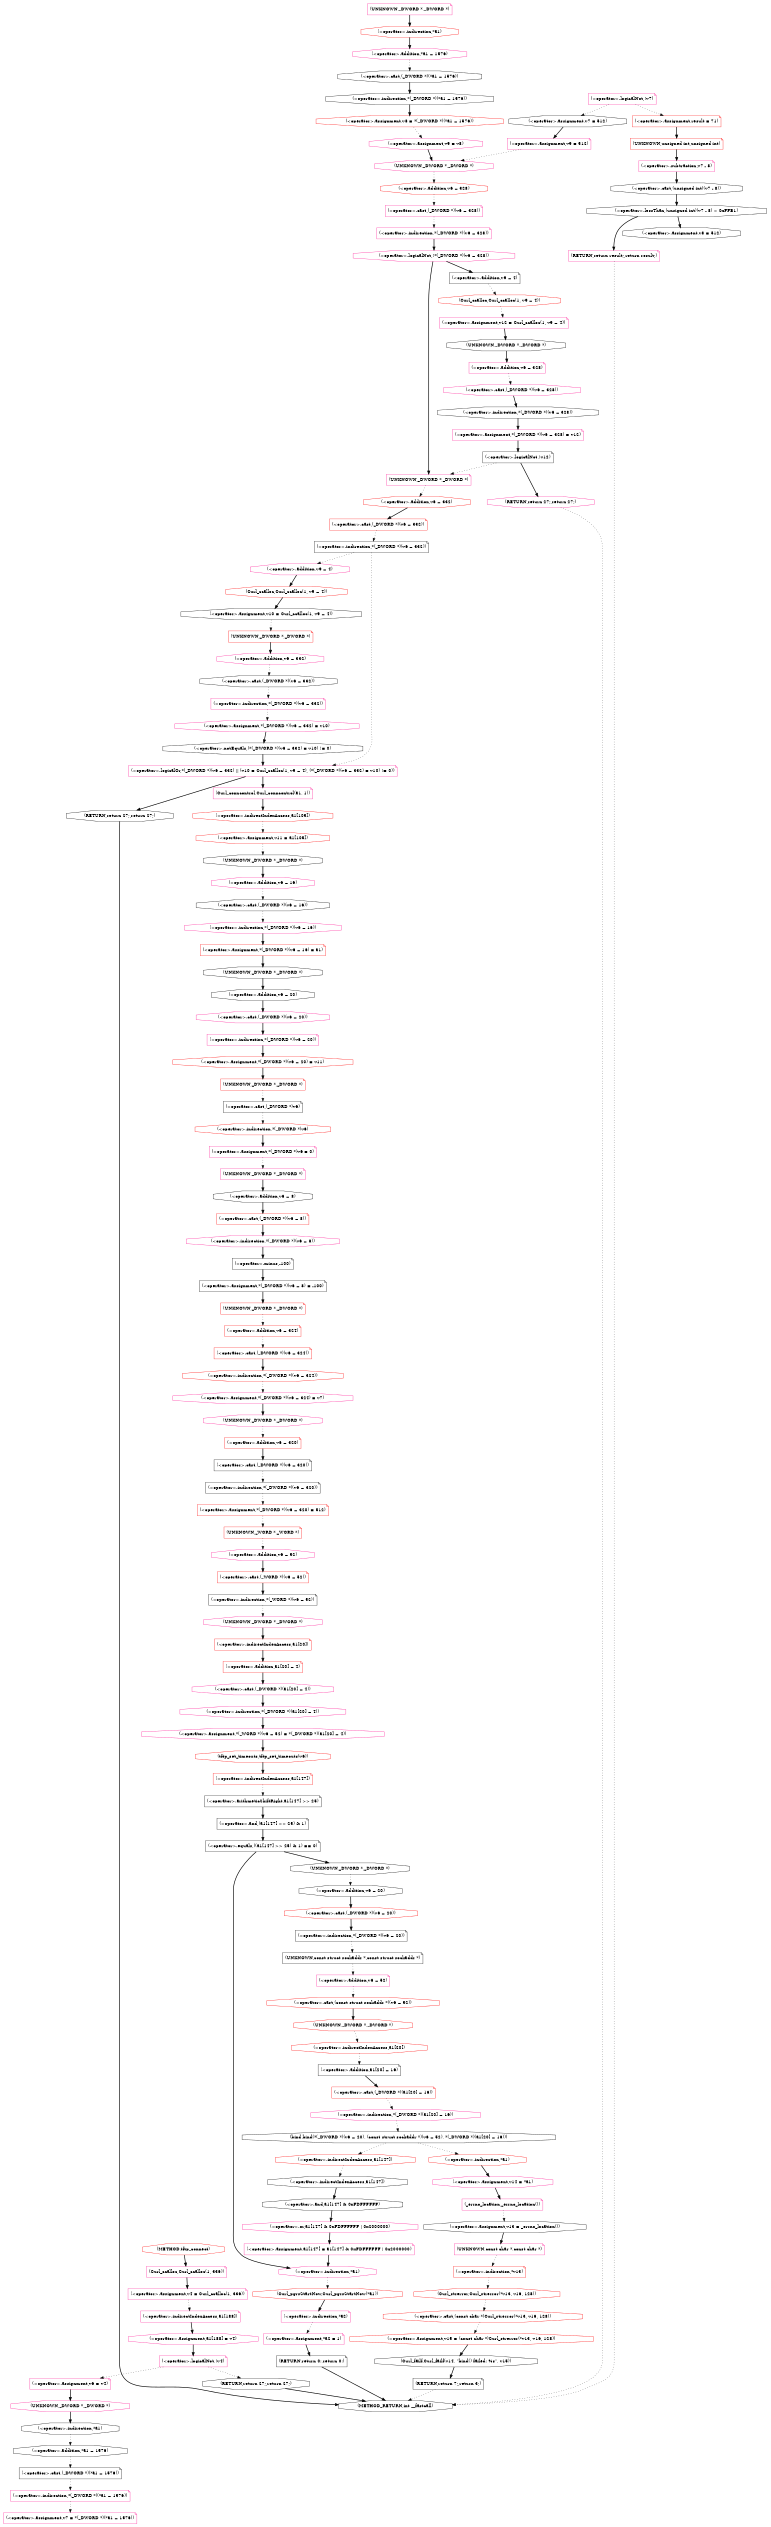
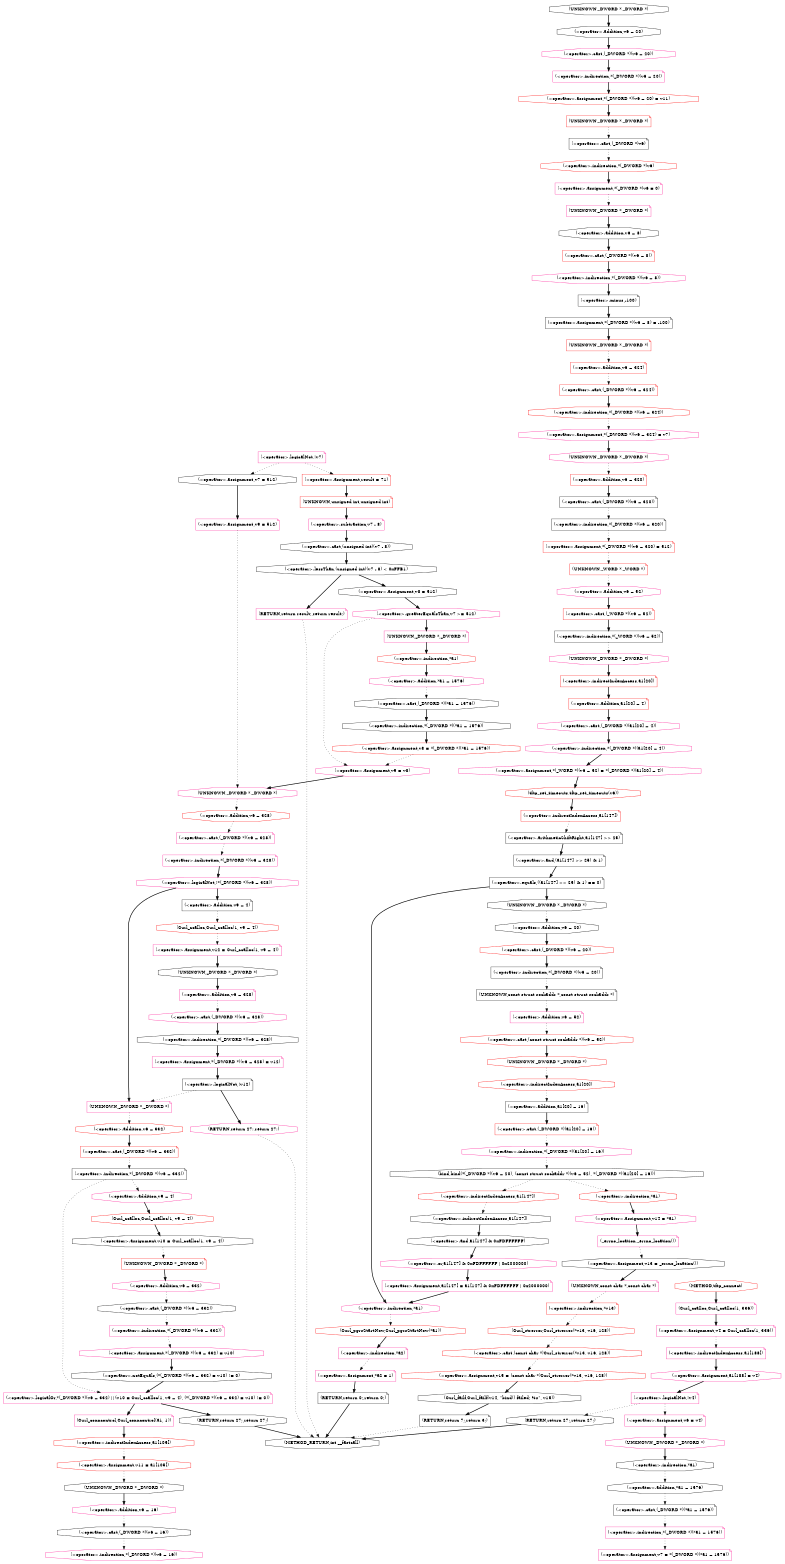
none -> (426, 614)
(263, 950) -> none
